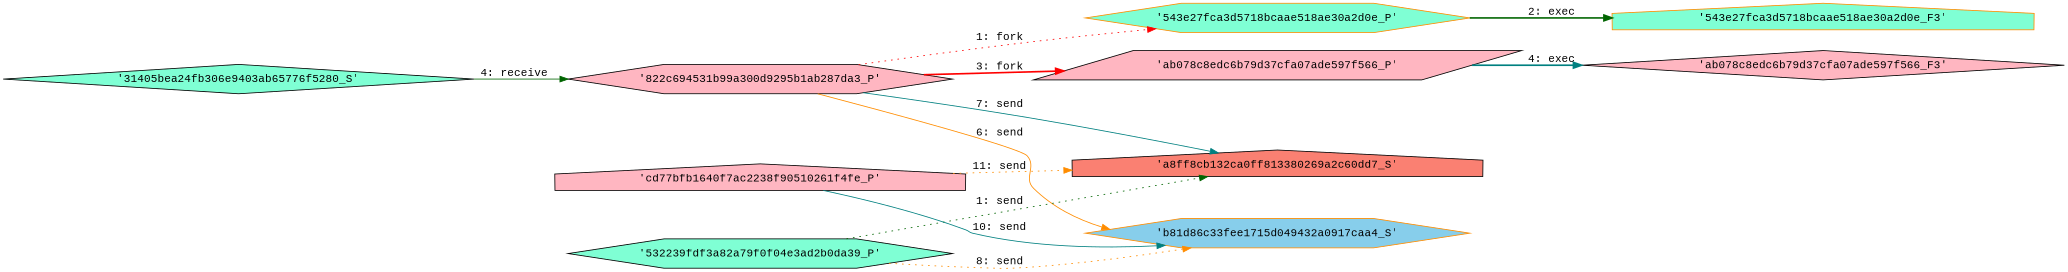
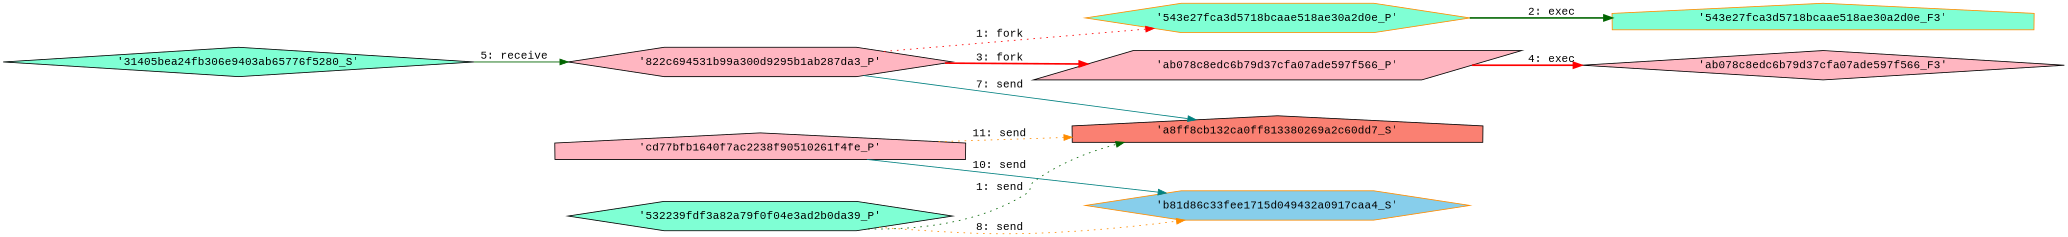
(1523, 65) -> (1523, 65)
(514, 73) -> (514, 56)
(978, 138) -> none
